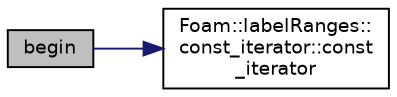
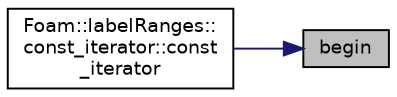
(119, 49) -> (259, 49)
